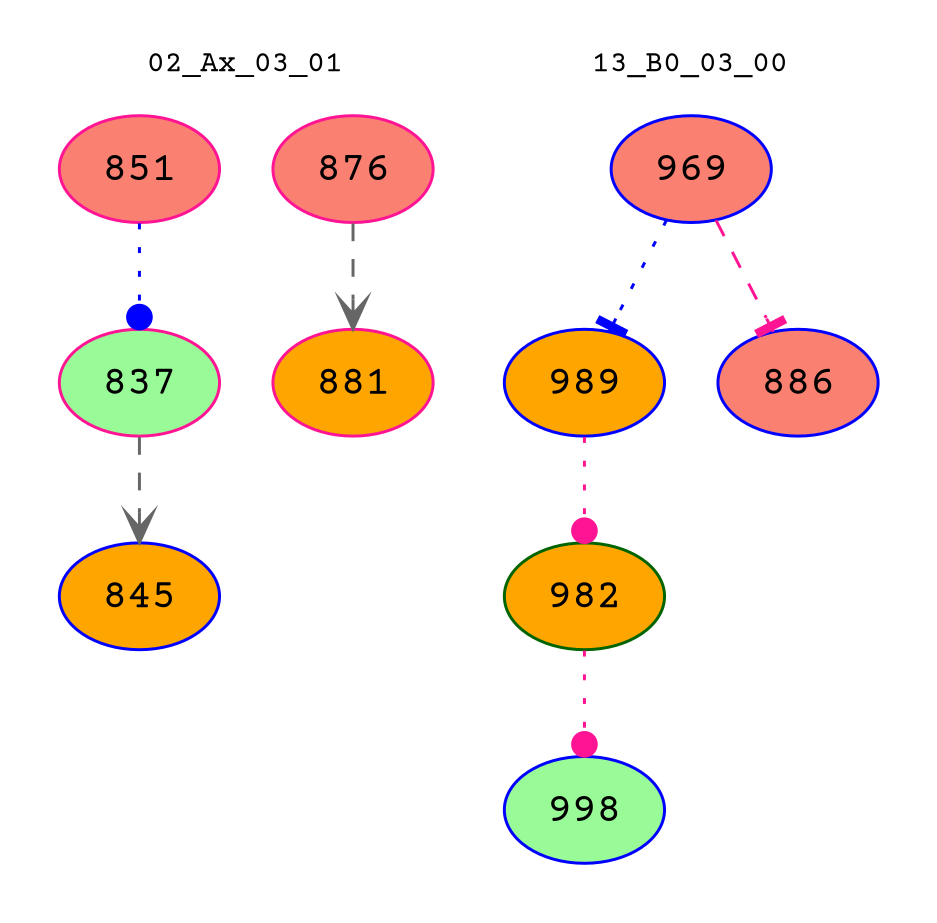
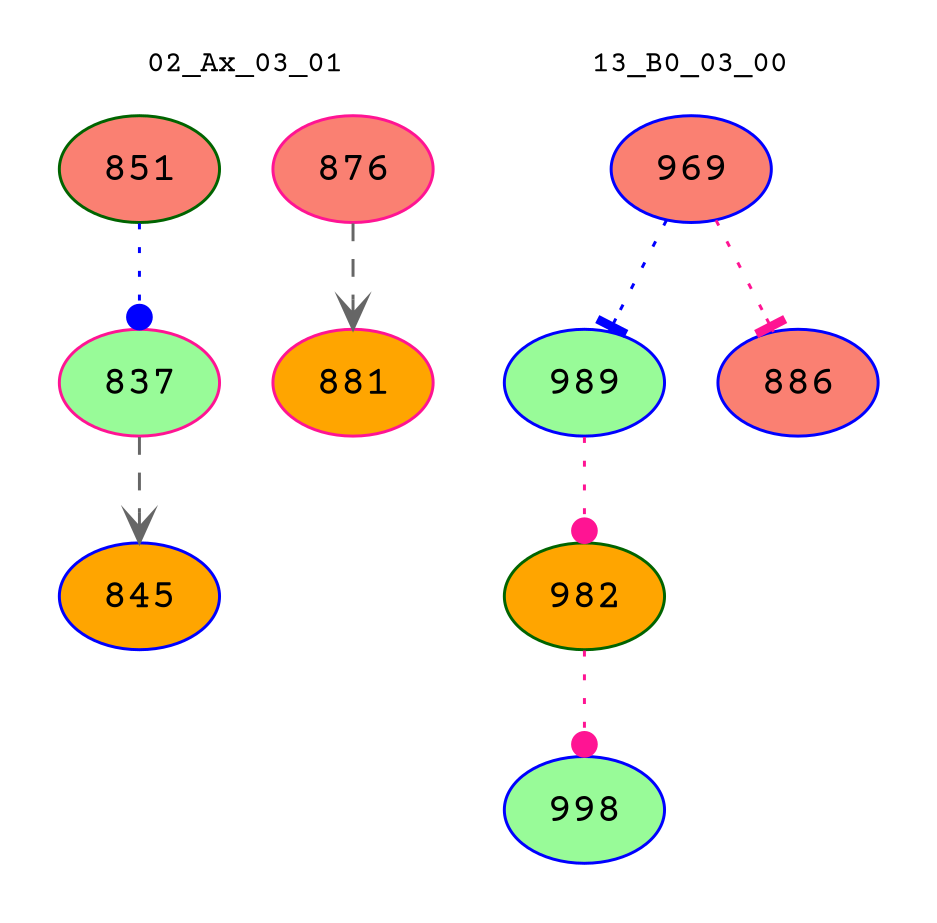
(139, 169) -> (139, 169)
(741, 269) -> (741, 269)
(584, 383) -> (584, 383)
